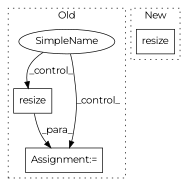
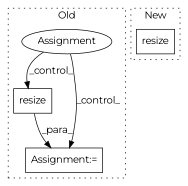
(67, 42) -> (67, 42)
